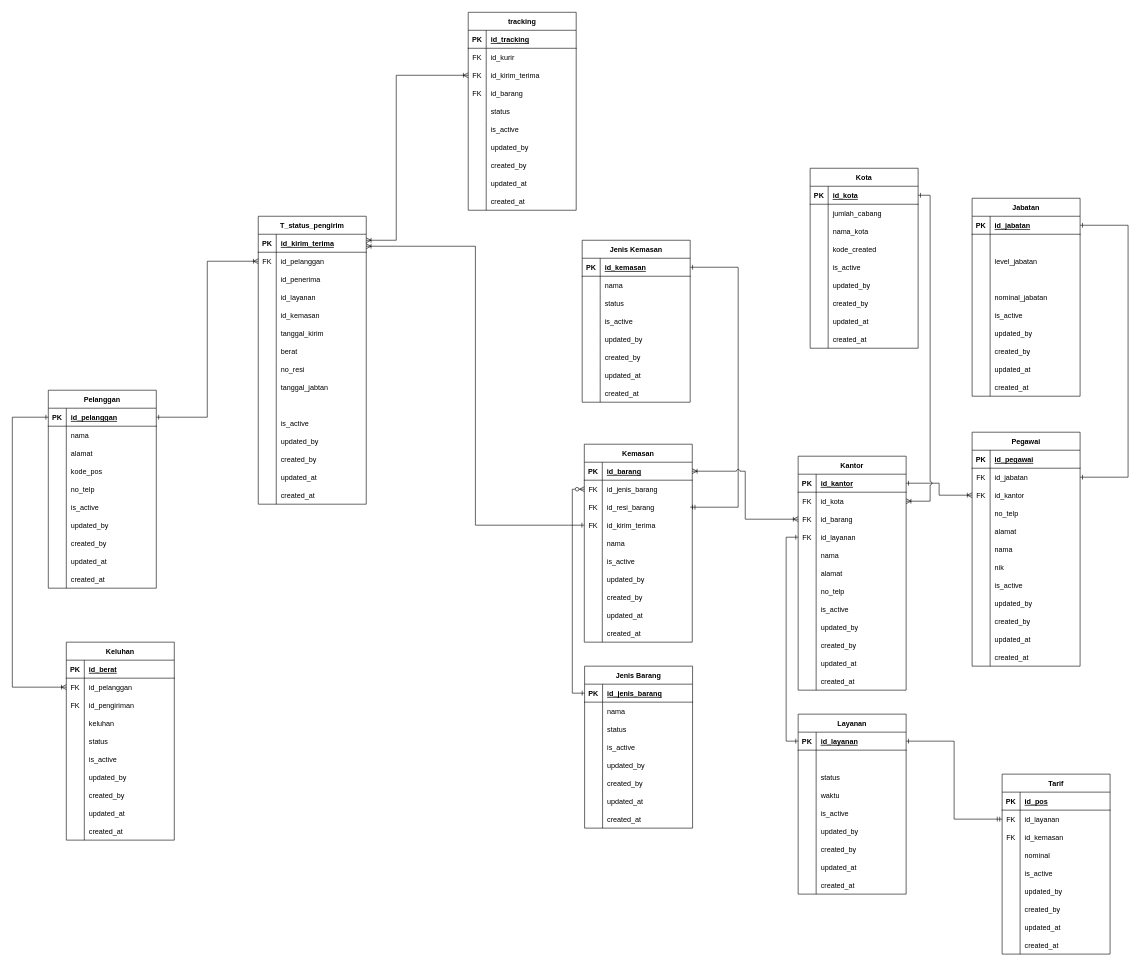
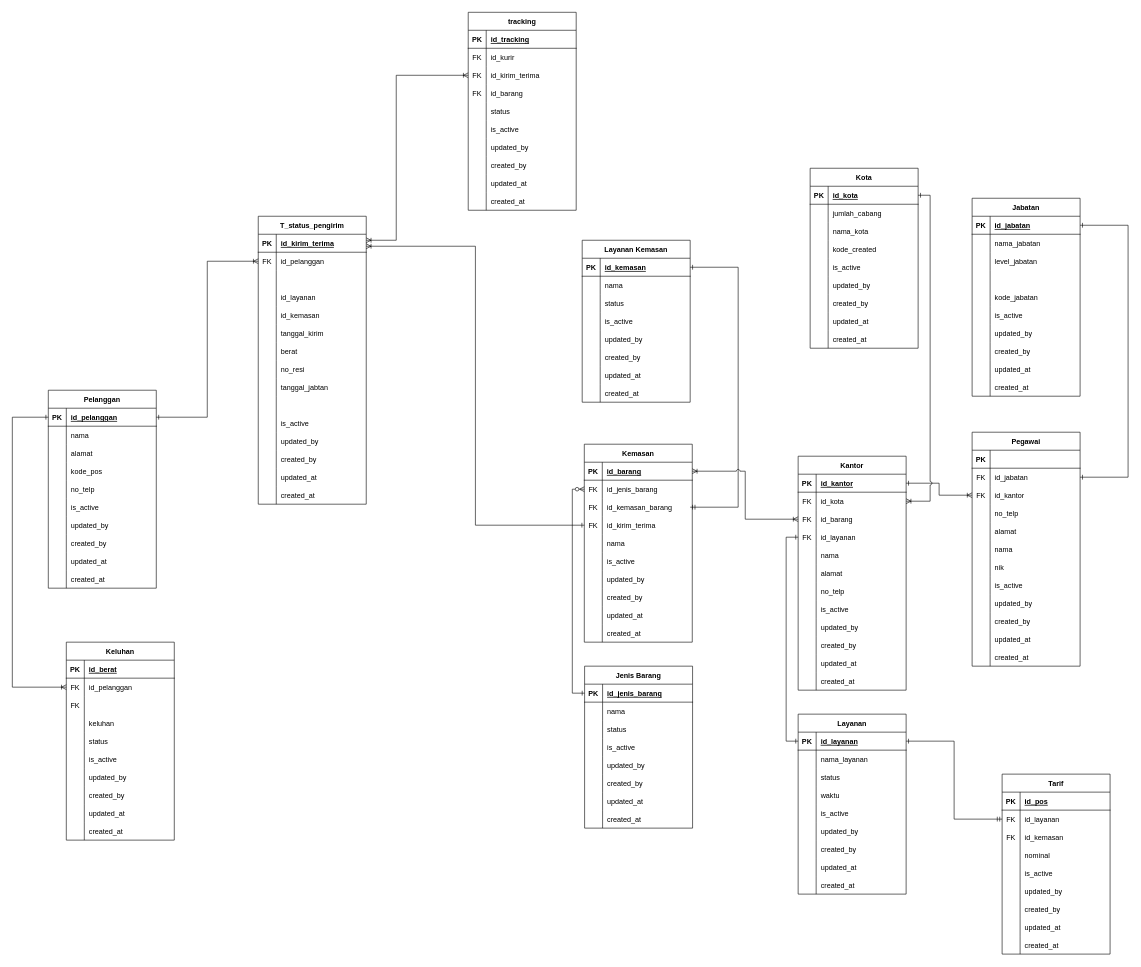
none -> (1035, 243)
(636, 250) -> (636, 250)
(321, 279) -> none
(1023, 298) -> (1019, 298)
(1035, 459) -> none
(633, 508) -> (640, 508)
(129, 705) -> none
none -> (861, 759)
